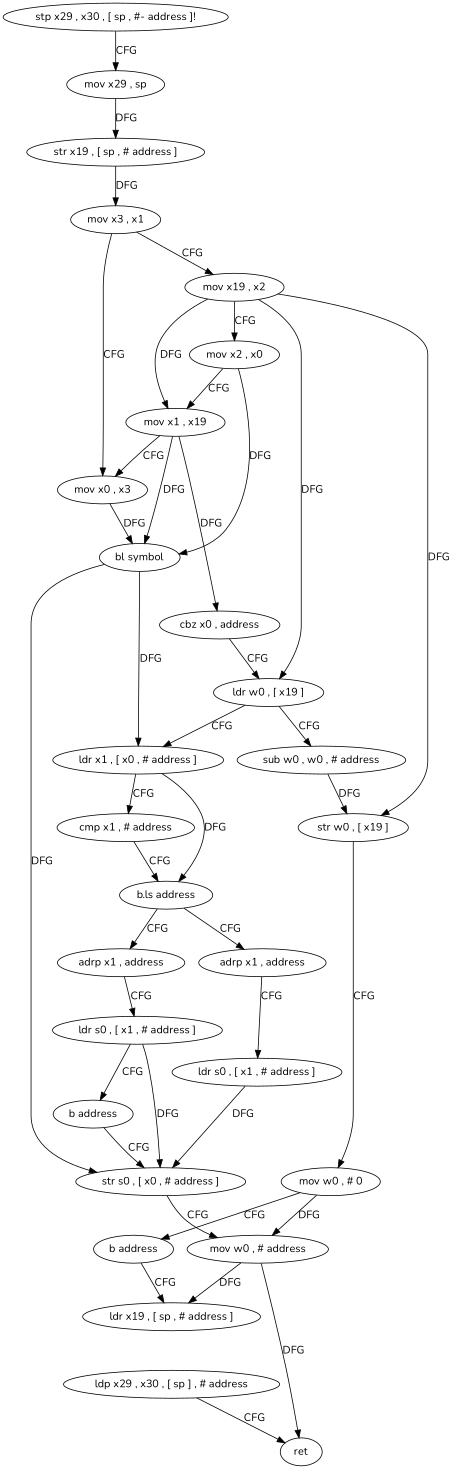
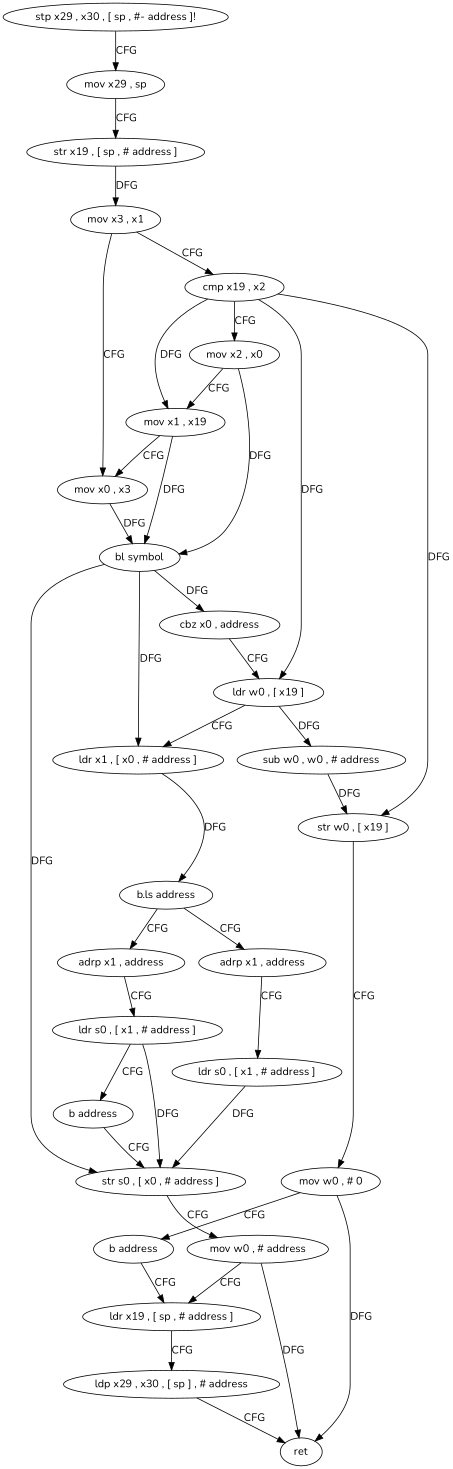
(127, 118) -> (127, 118)
(234, 287) -> (234, 287)
(198, 519) -> (176, 588)
(309, 726) -> (309, 726)
(126, 828) -> none
(298, 1212) -> (350, 1320)
(231, 1283) -> (231, 1283)
none -> (172, 1347)
